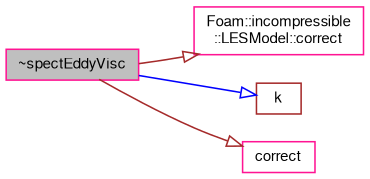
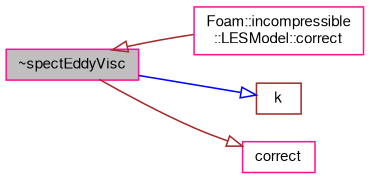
(161, 60) -> (161, 40)
